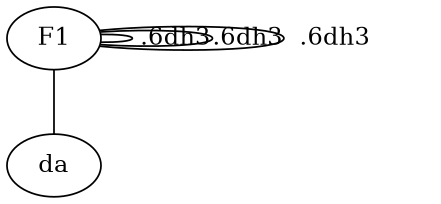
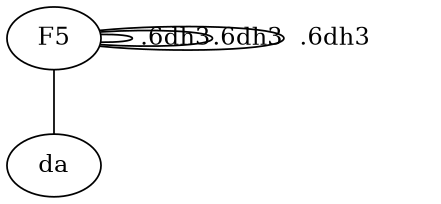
(54, 38) -> (54, 38)
